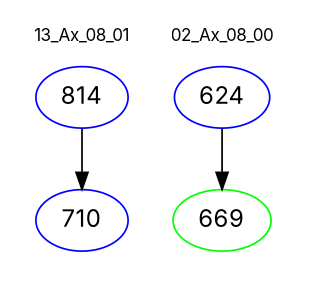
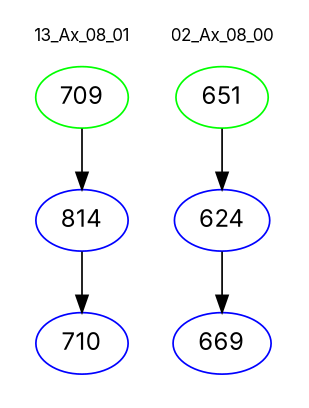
none -> (82, 97)
none -> (222, 97)
(222, 220) -> (222, 343)
